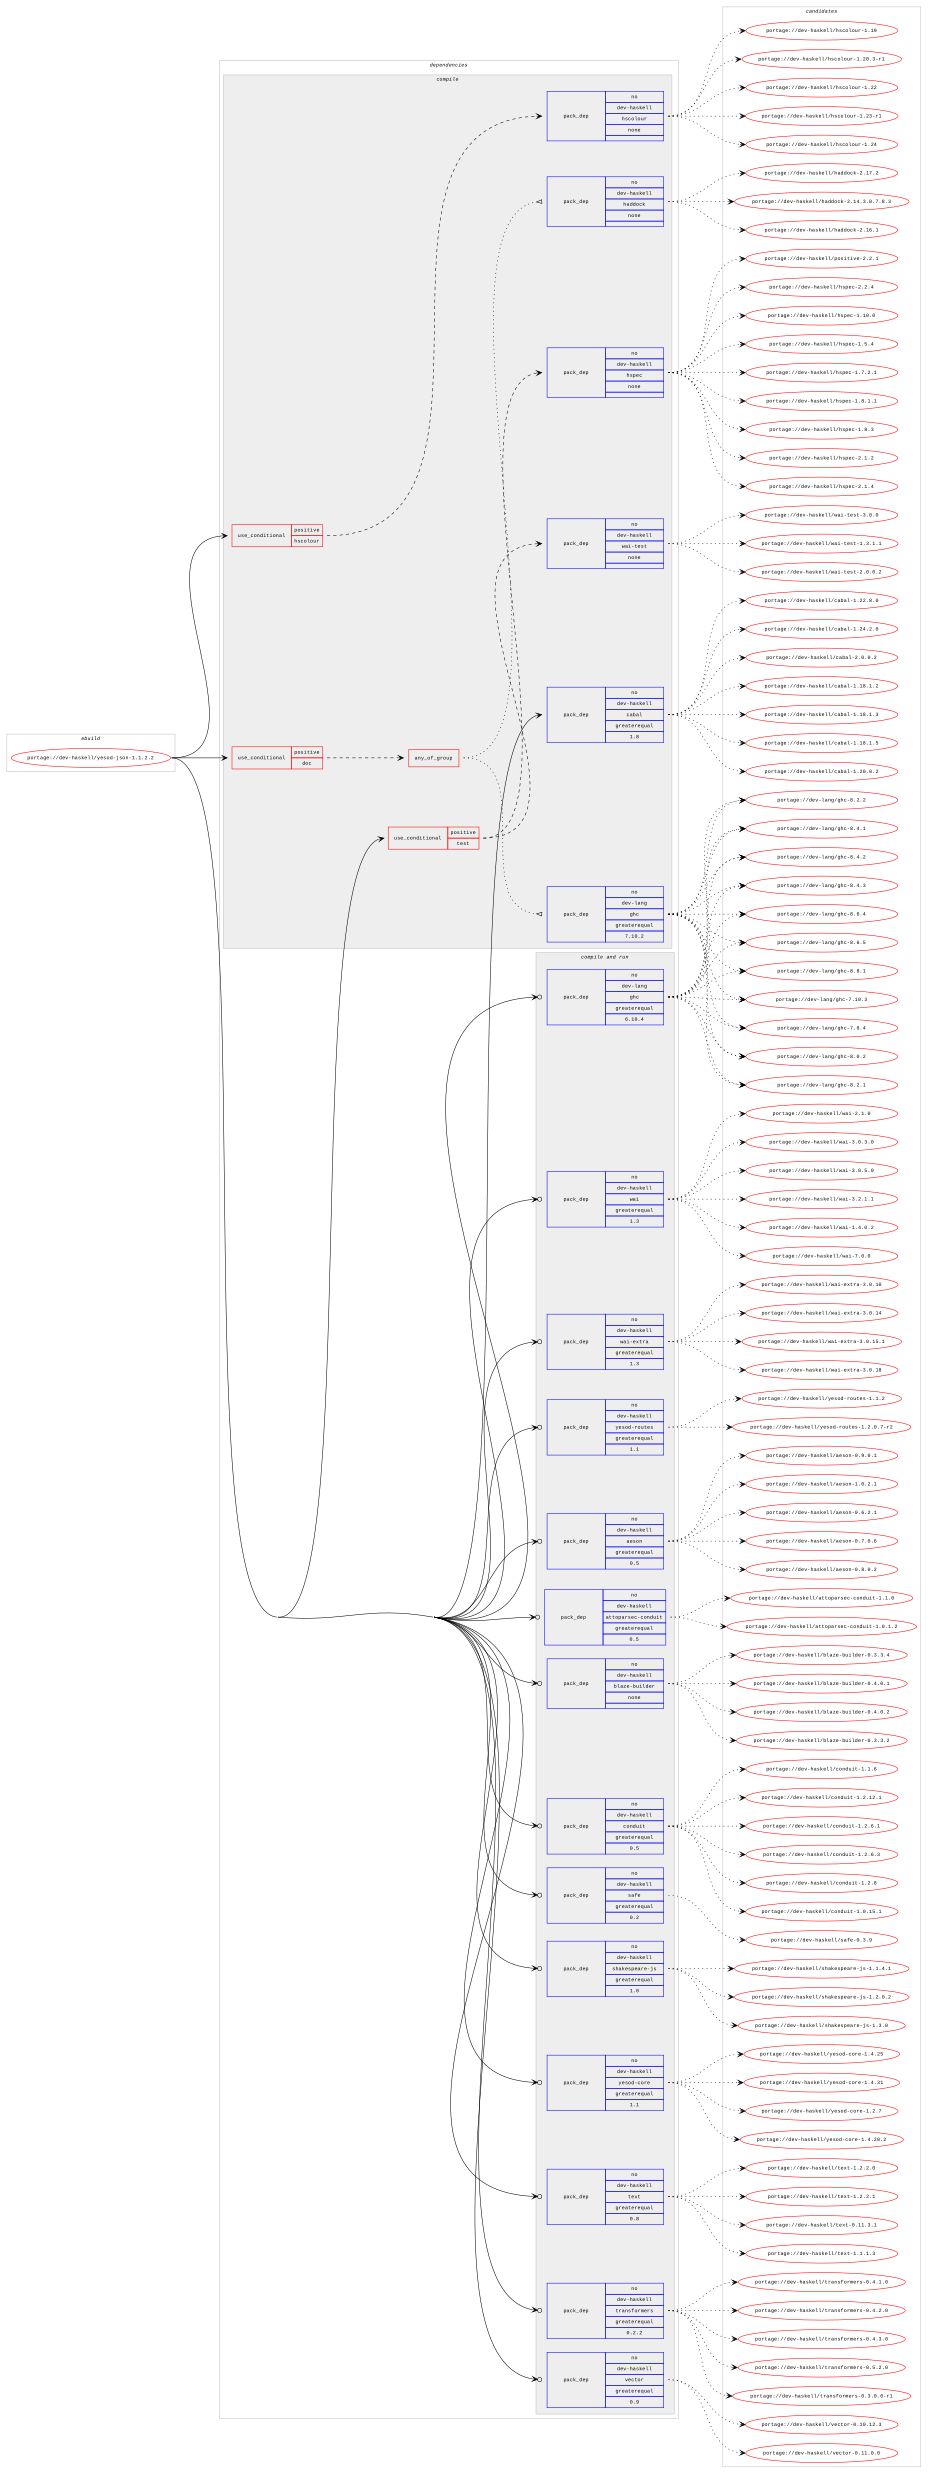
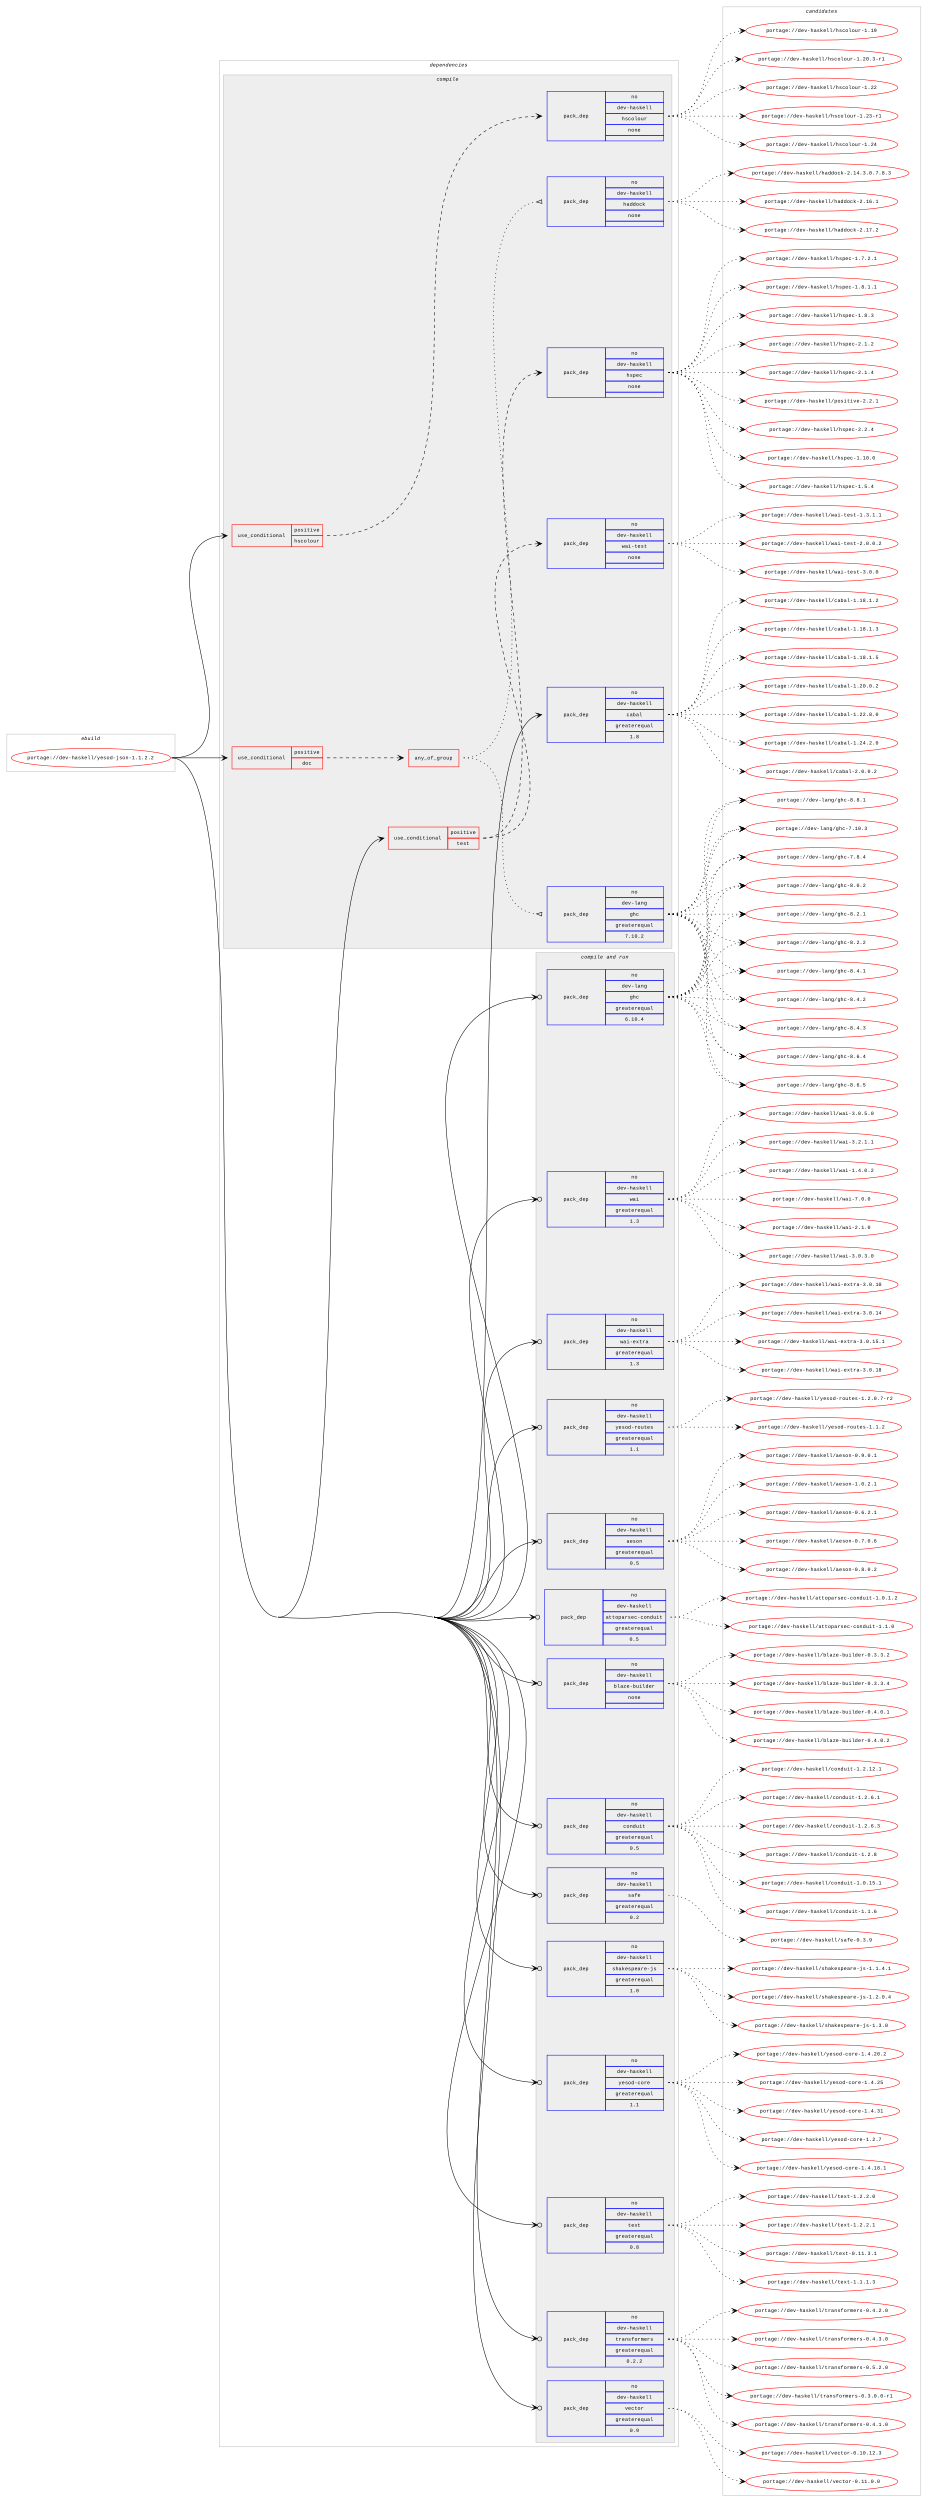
(822, 1997) -> (822, 1997)
none -> (822, 2168)
